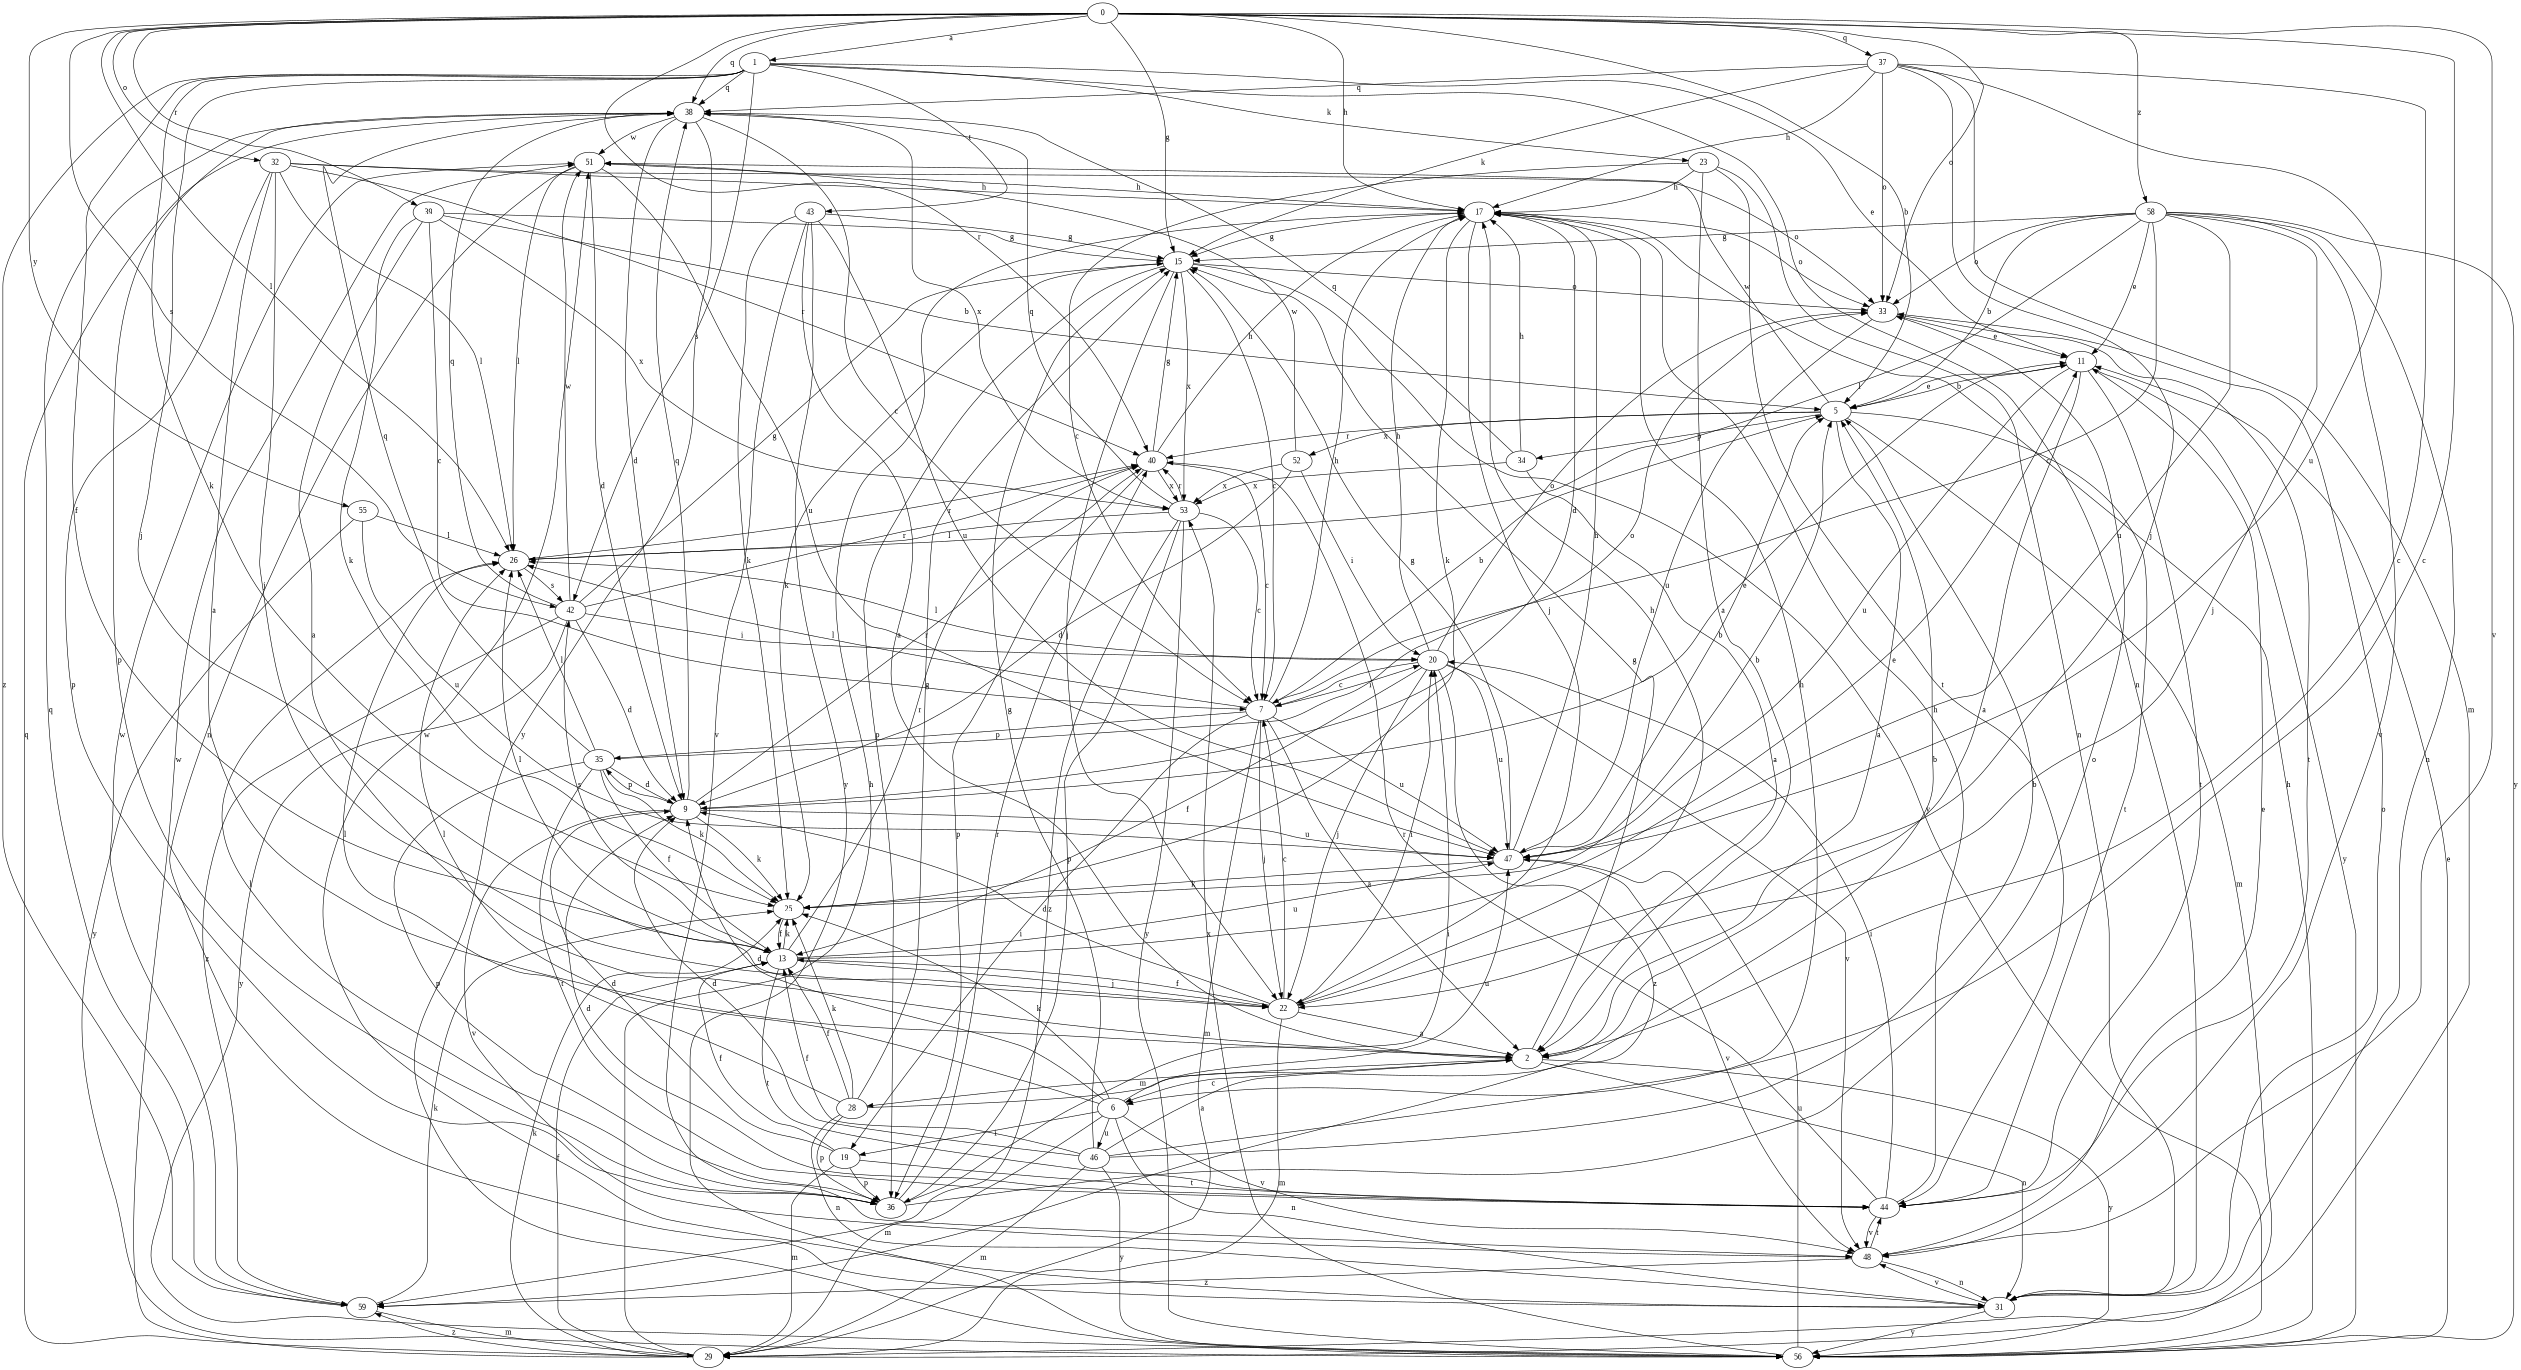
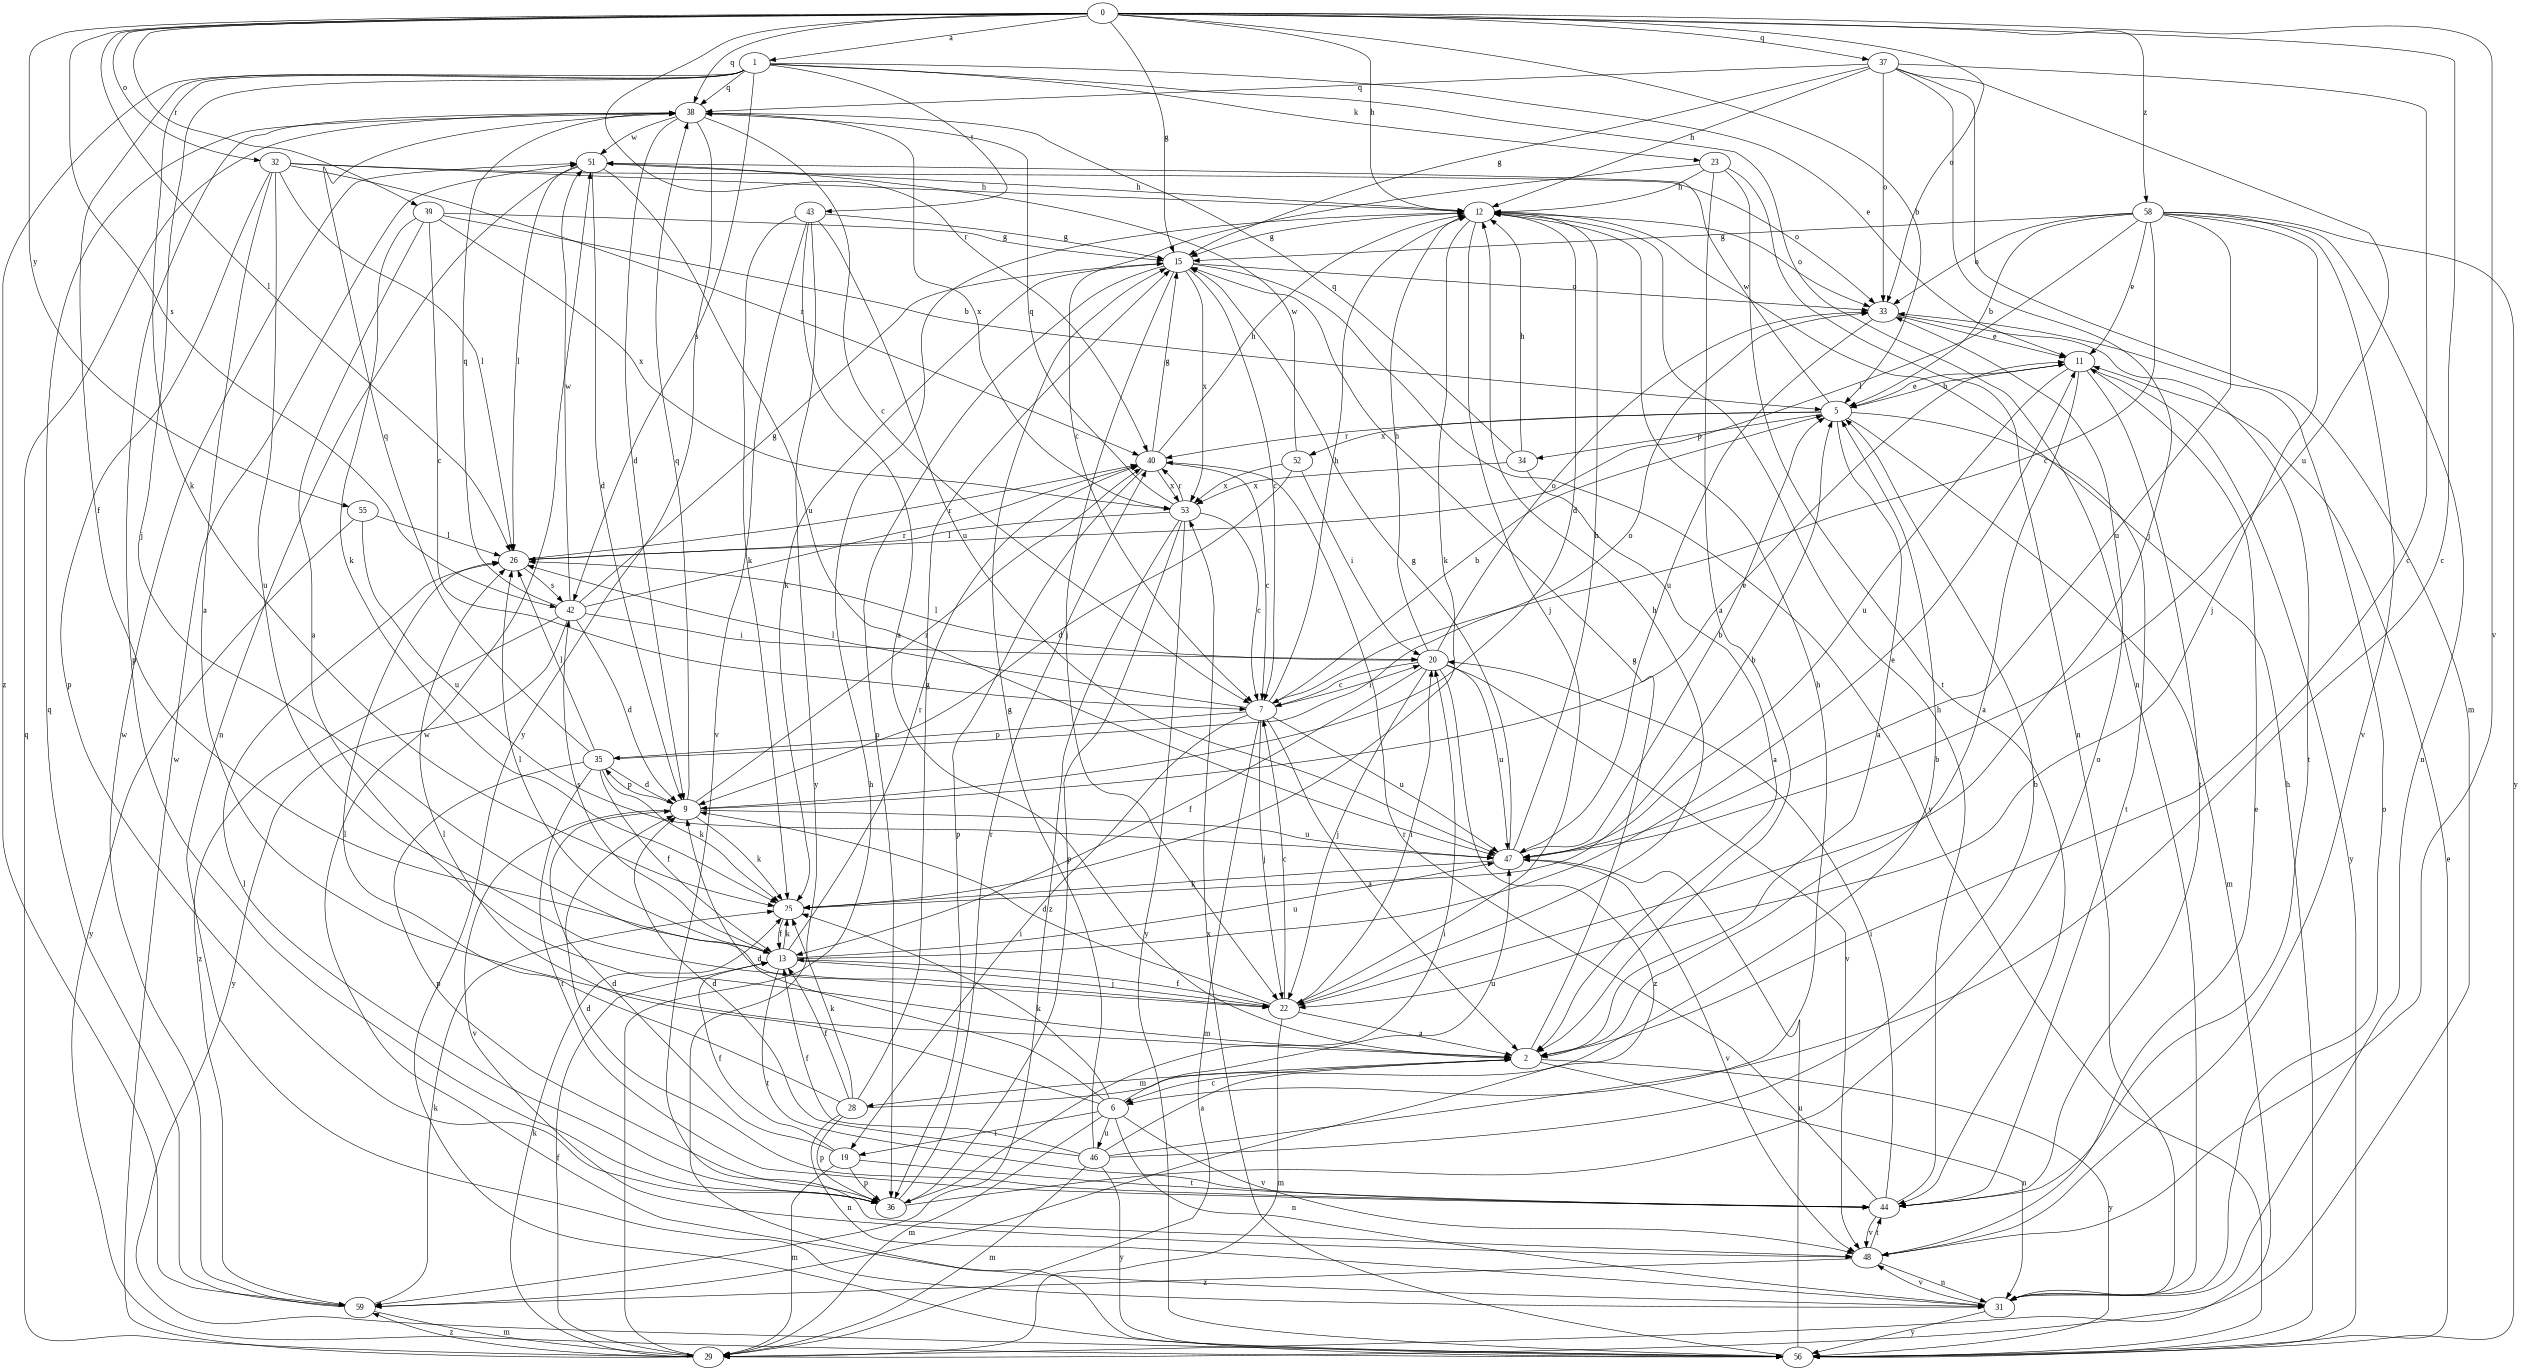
(1483, 163) -> (1500, 163)
(1479, 212) -> (1479, 212)
(264, 586) -> (265, 586)
